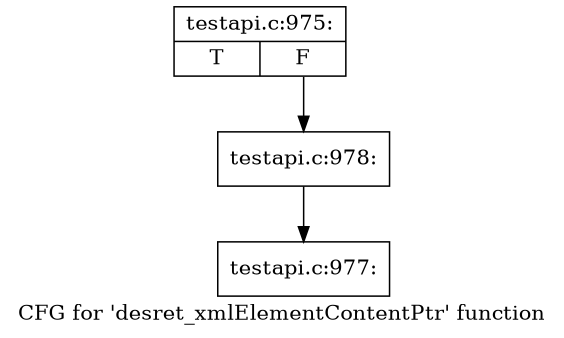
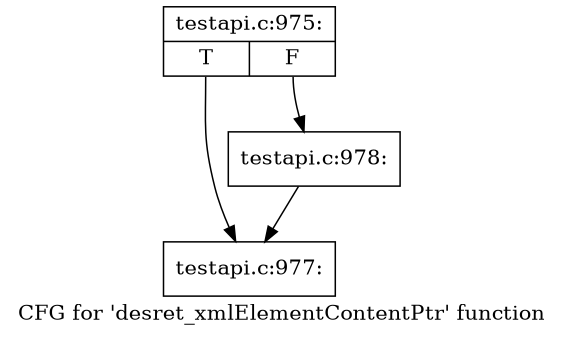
none -> (208, 154)
